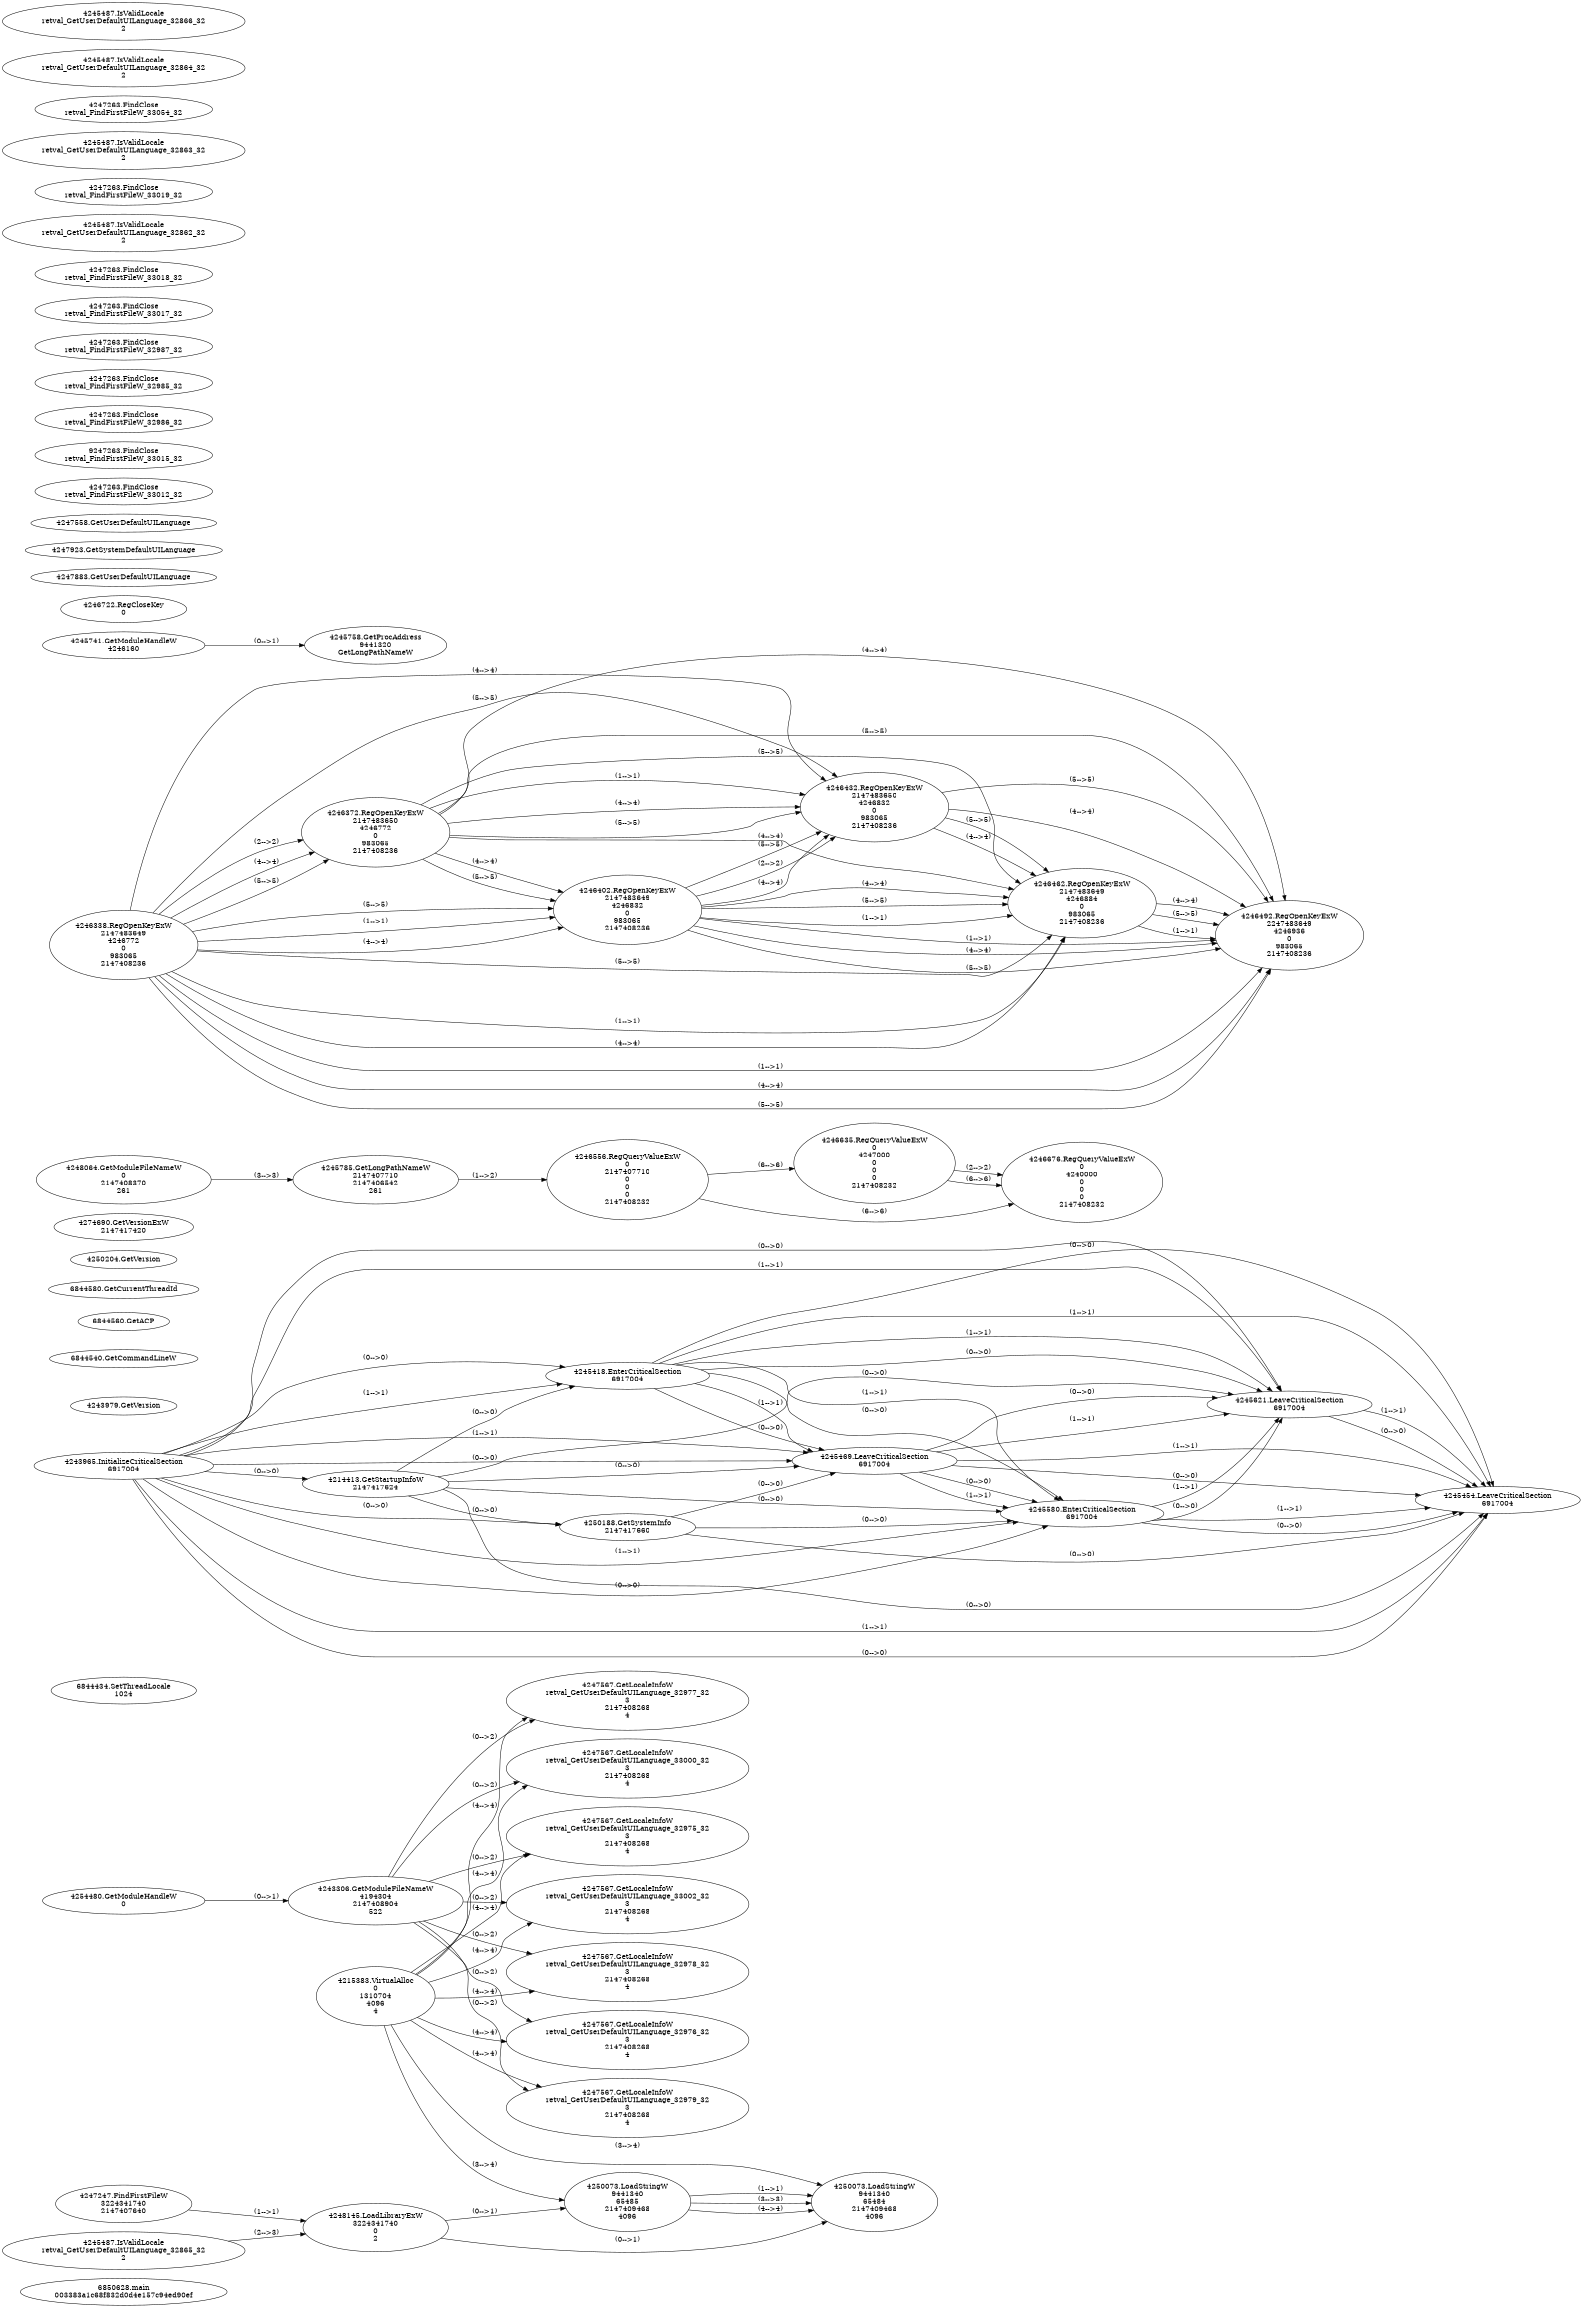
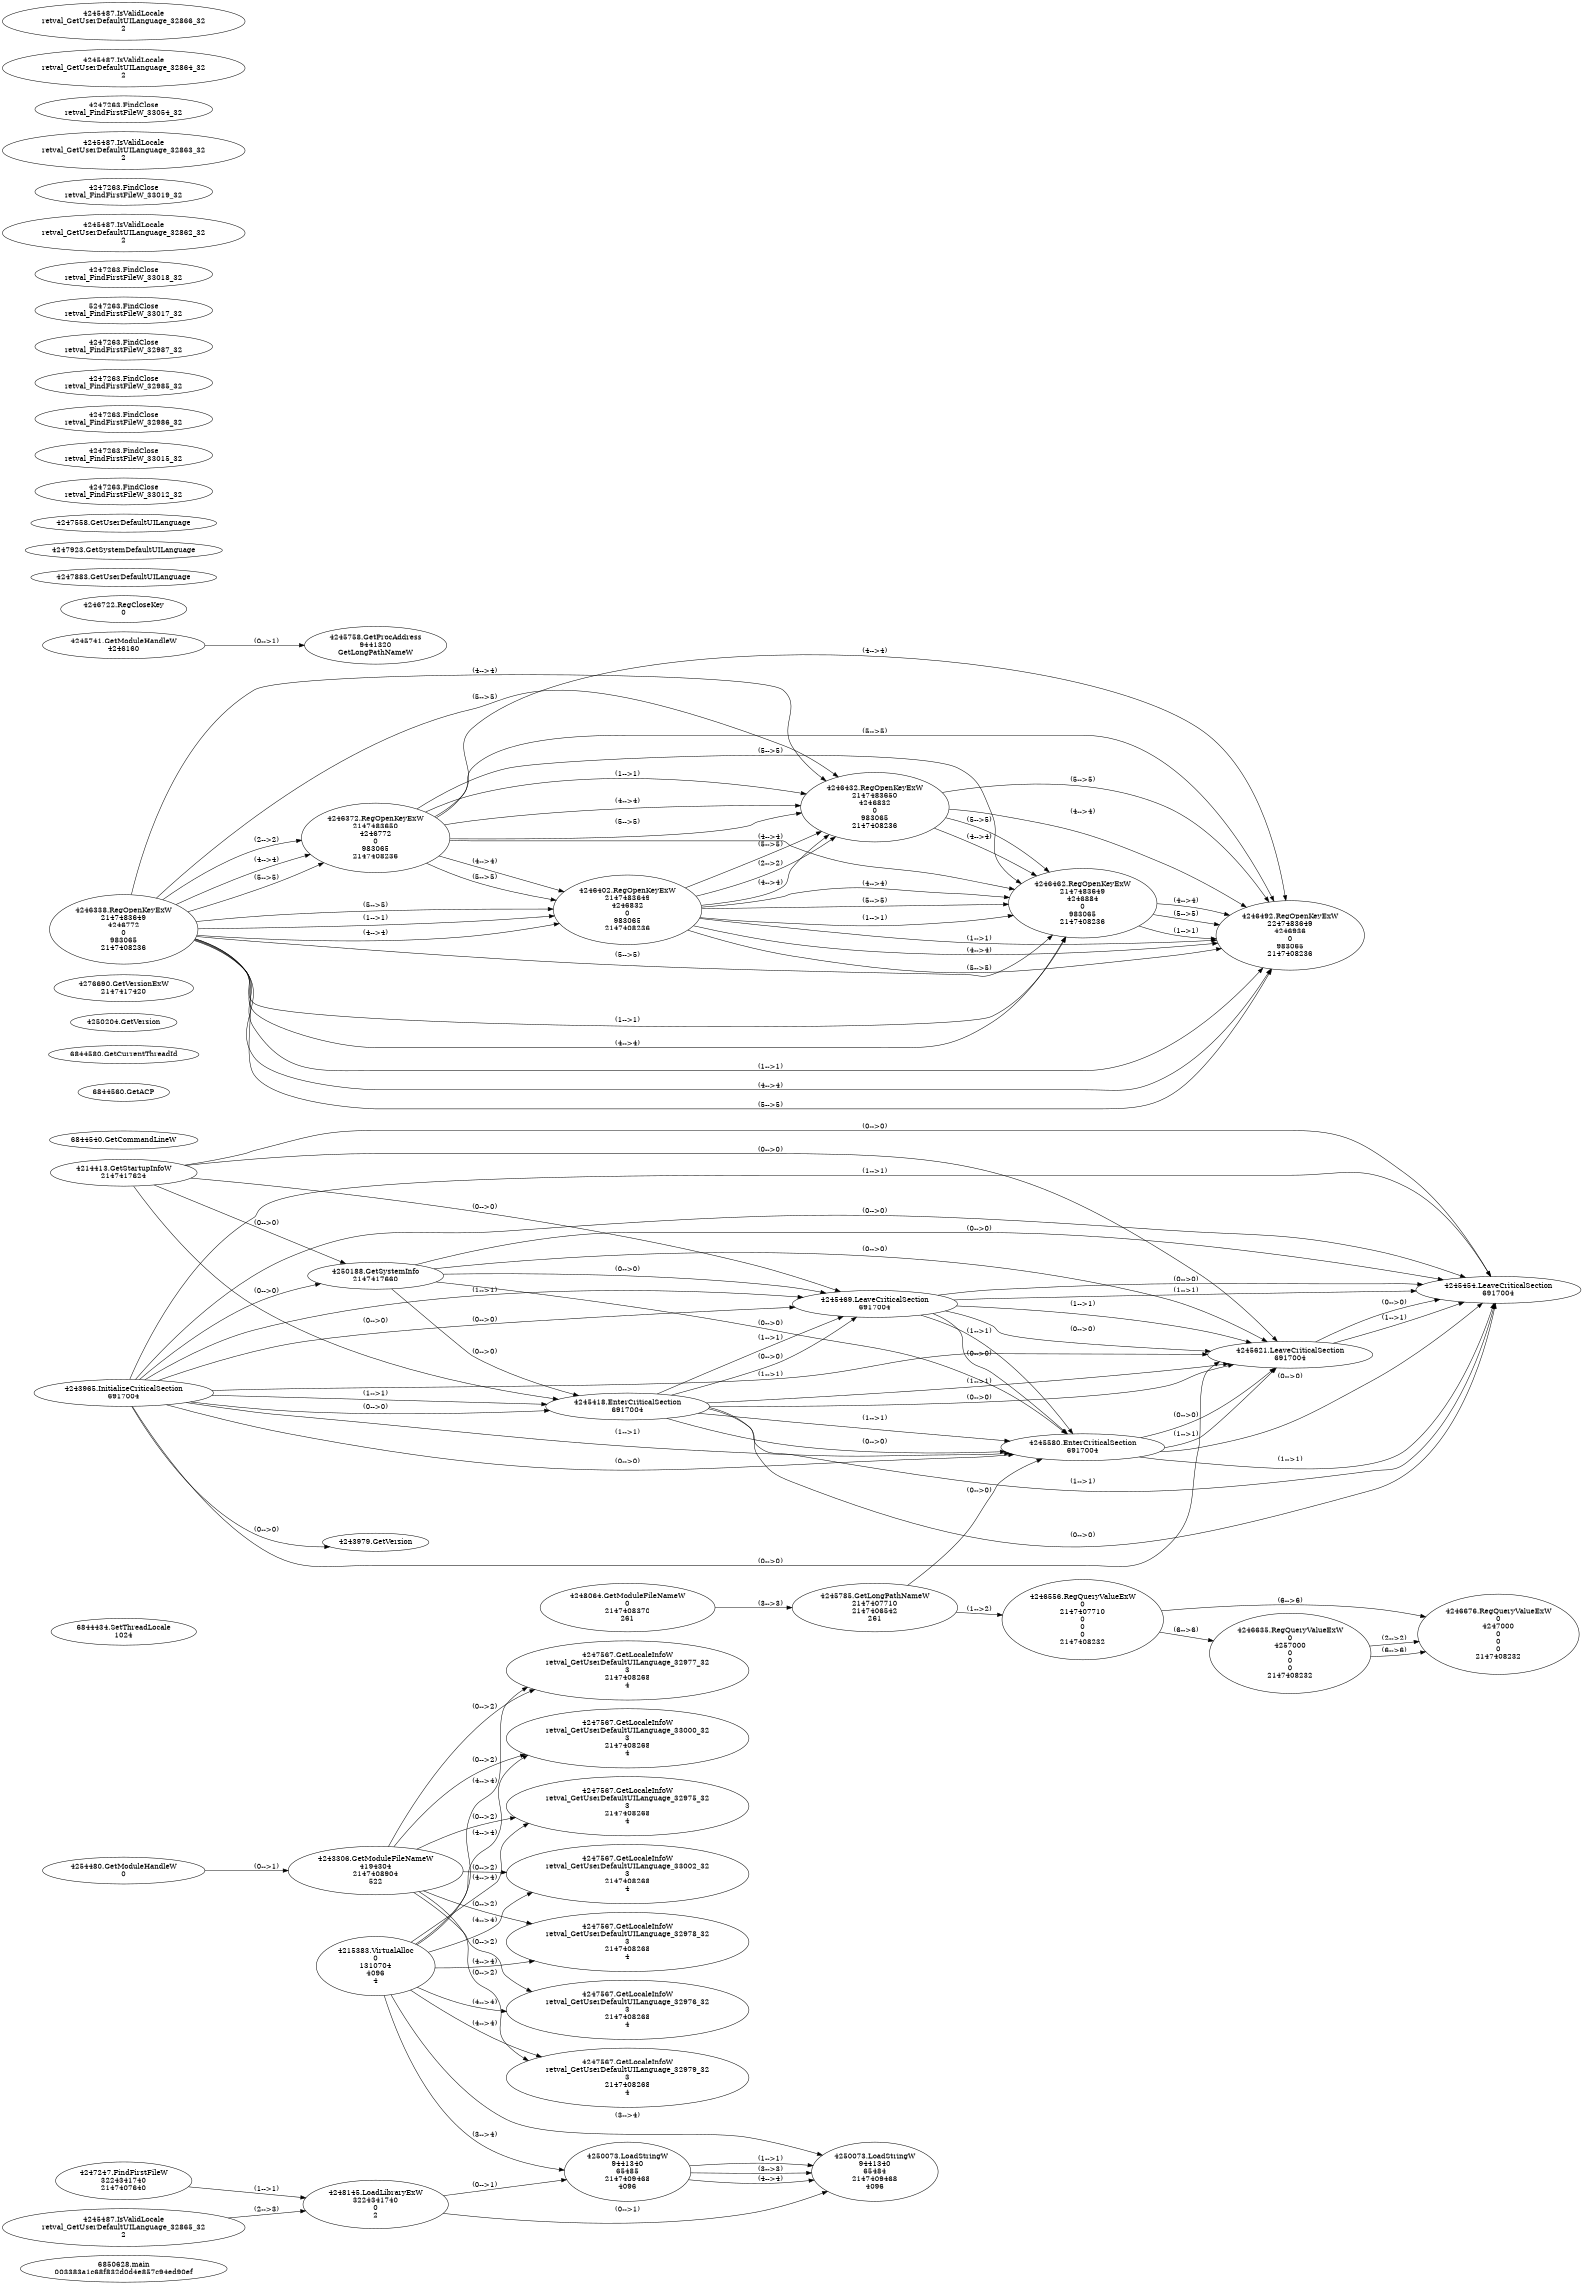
(124, 310) -> (124, 310)
(124, 455) -> (124, 455)
(875, 1163) -> (1290, 1653)
(1082, 1182) -> (1498, 1634)
(124, 1227) -> (124, 988)
none -> (854, 1255)
none -> (474, 1357)
(254, 1475) -> (225, 1516)
(707, 1501) -> (974, 1523)
(124, 2292) -> (124, 2269)
